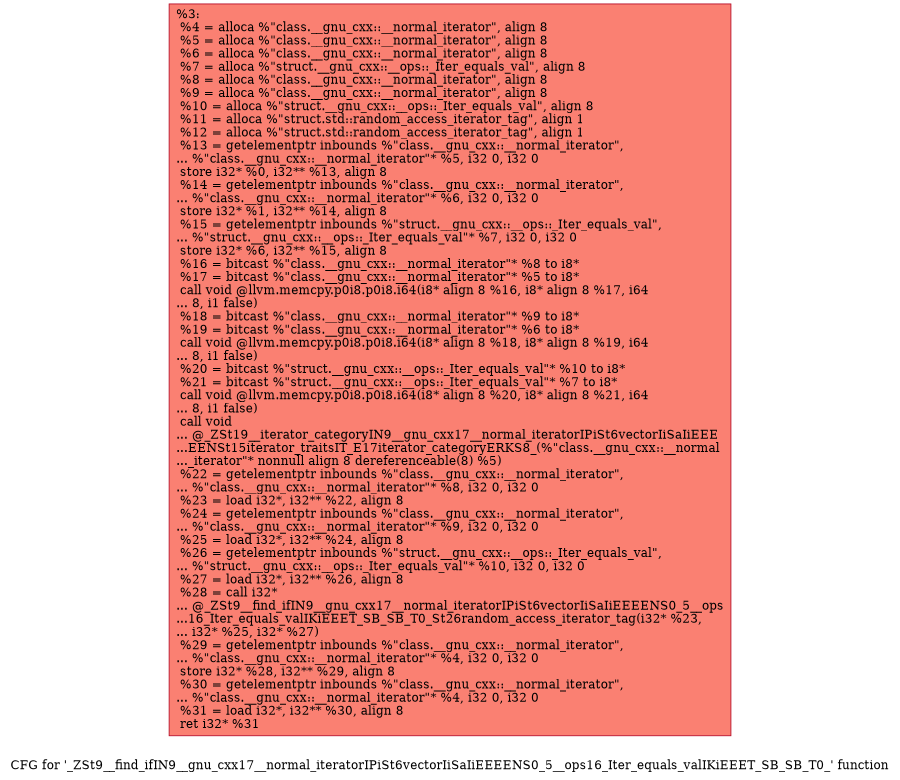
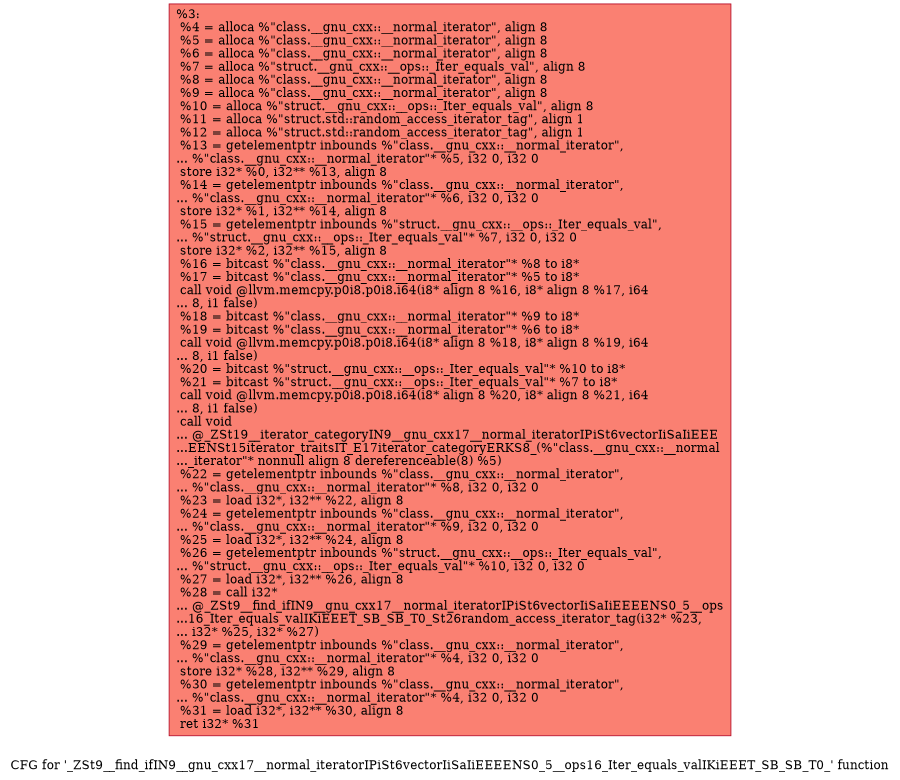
(282, 251) -> (282, 251)
